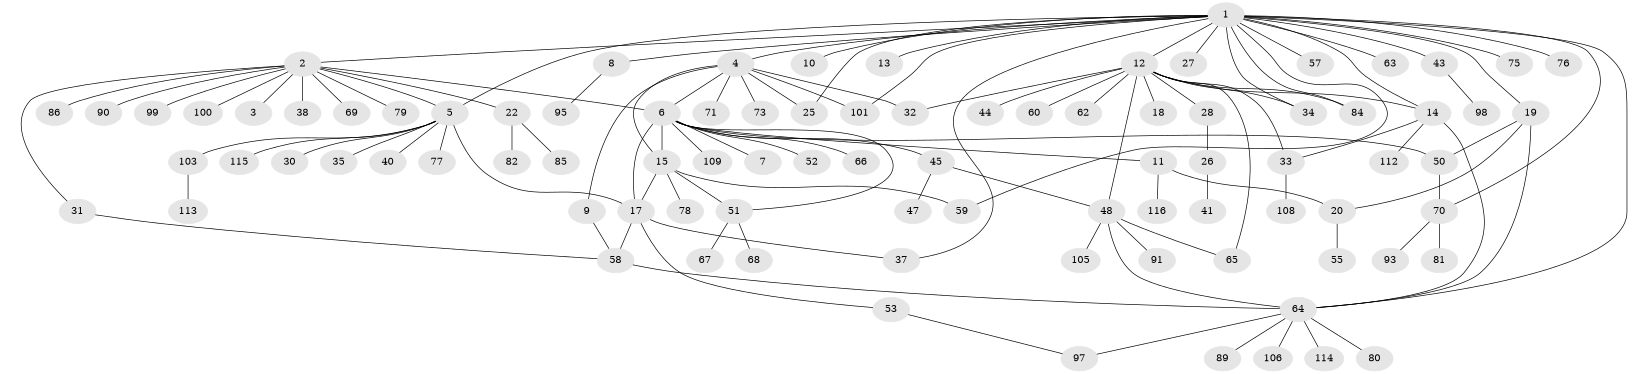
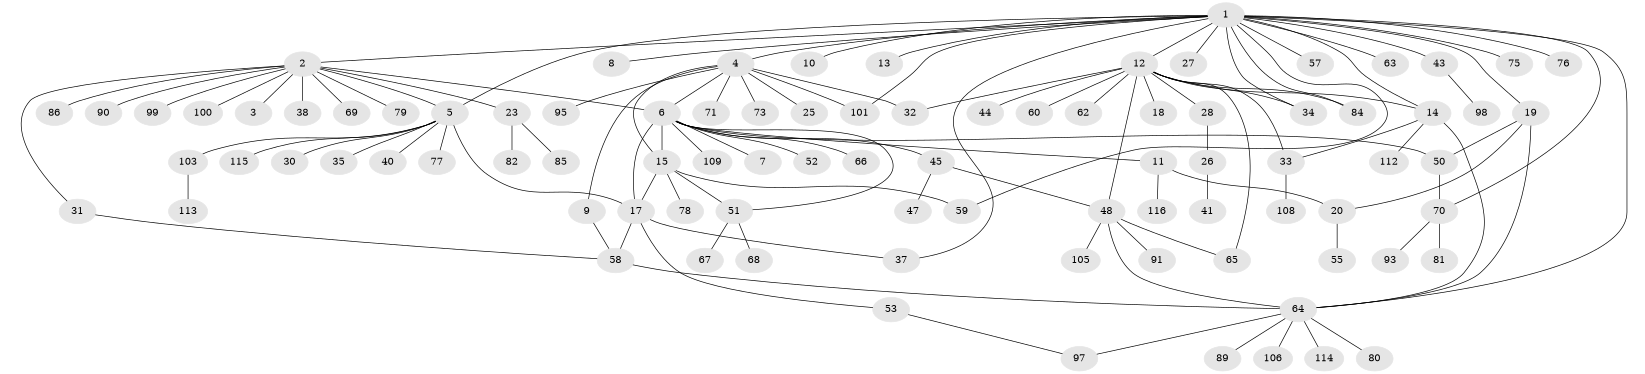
(999, 24) -> none
(586, 89) -> (646, 85)
(512, 113) -> (512, 113)
